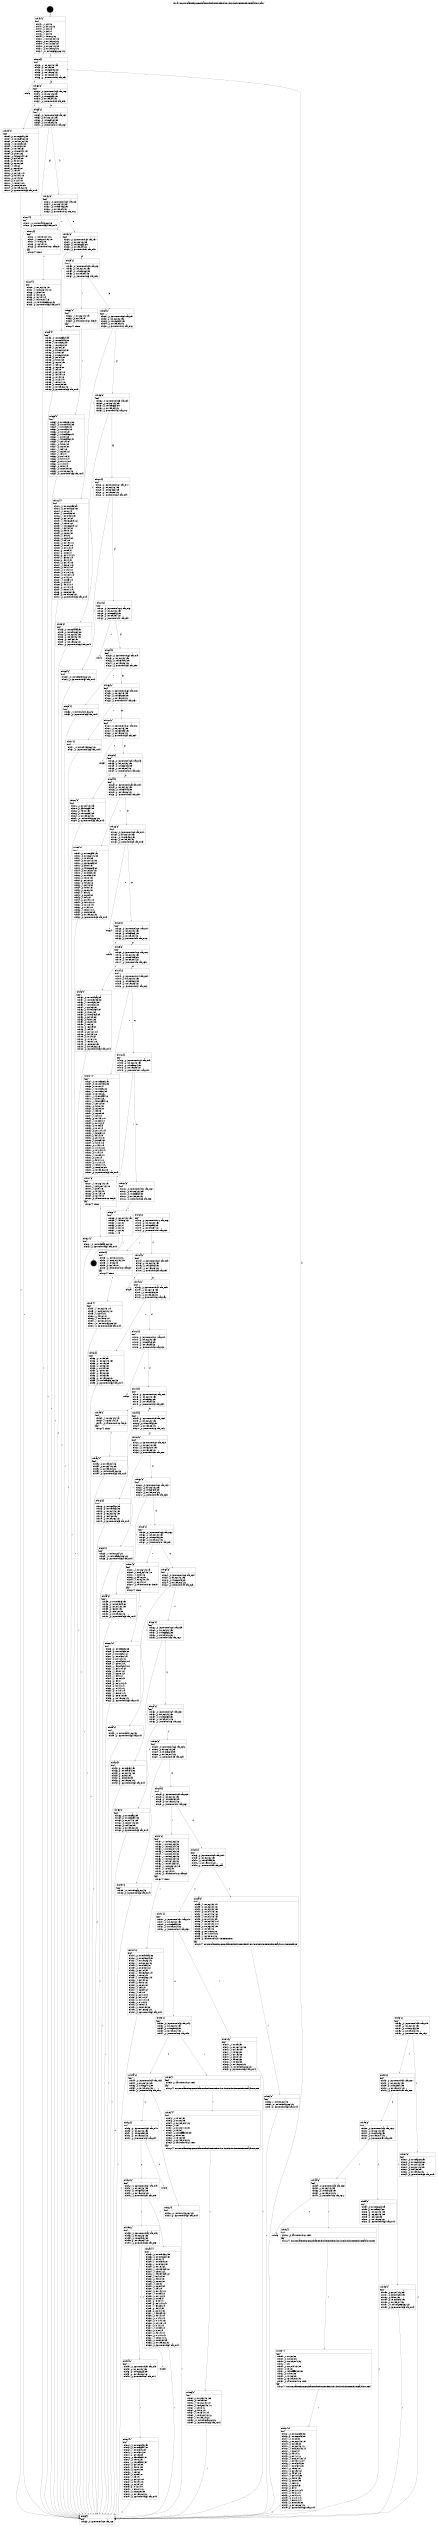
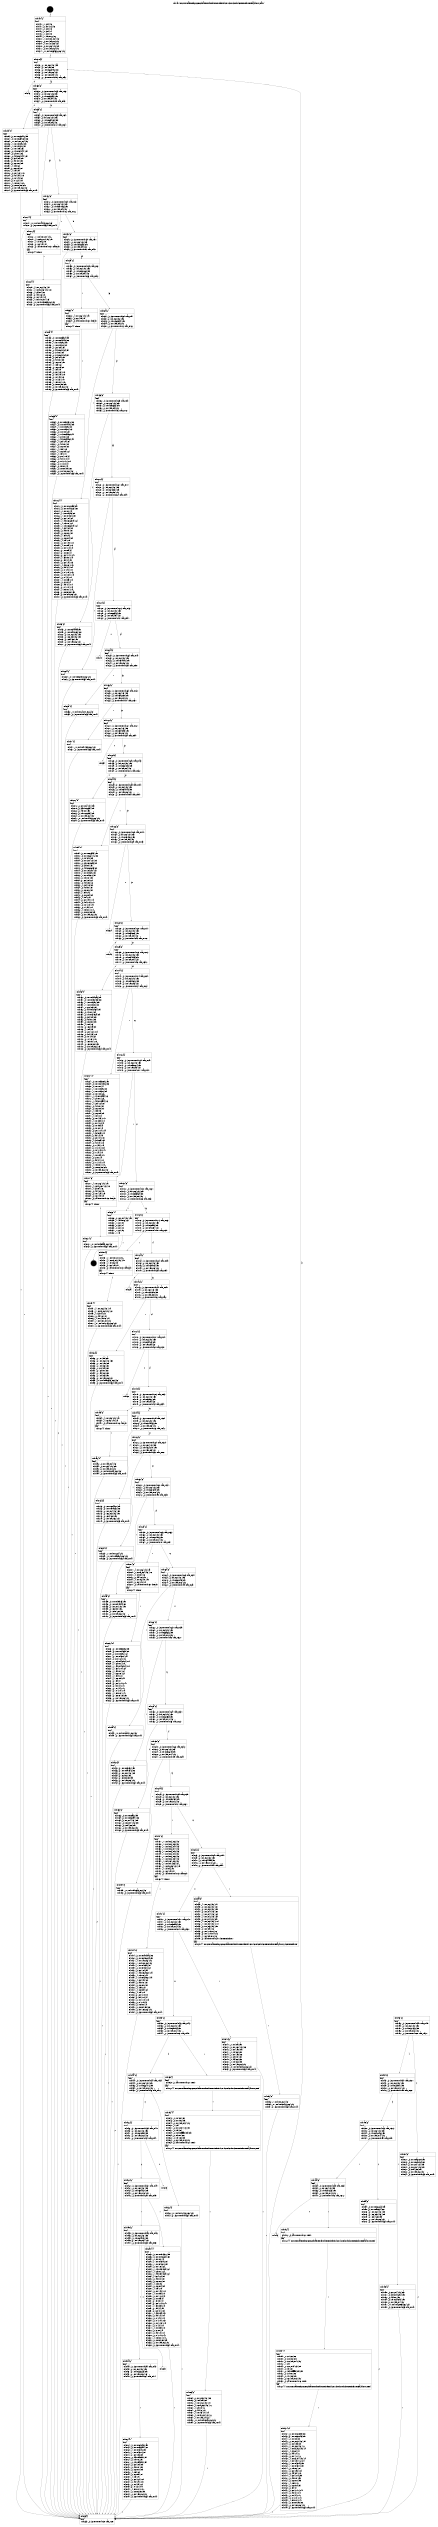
none -> (144, 1207)
